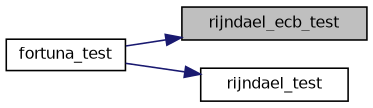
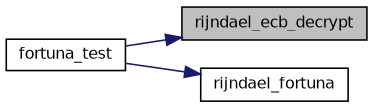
(274, 24) -> (274, 24)
(274, 85) -> (274, 85)
